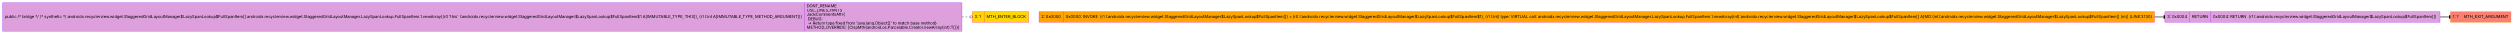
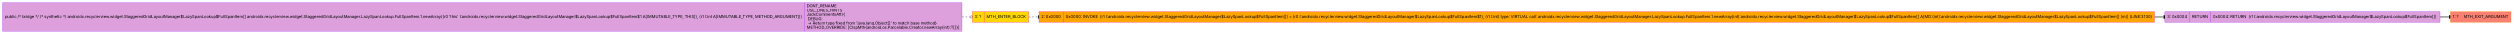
none -> (1033, 17)
